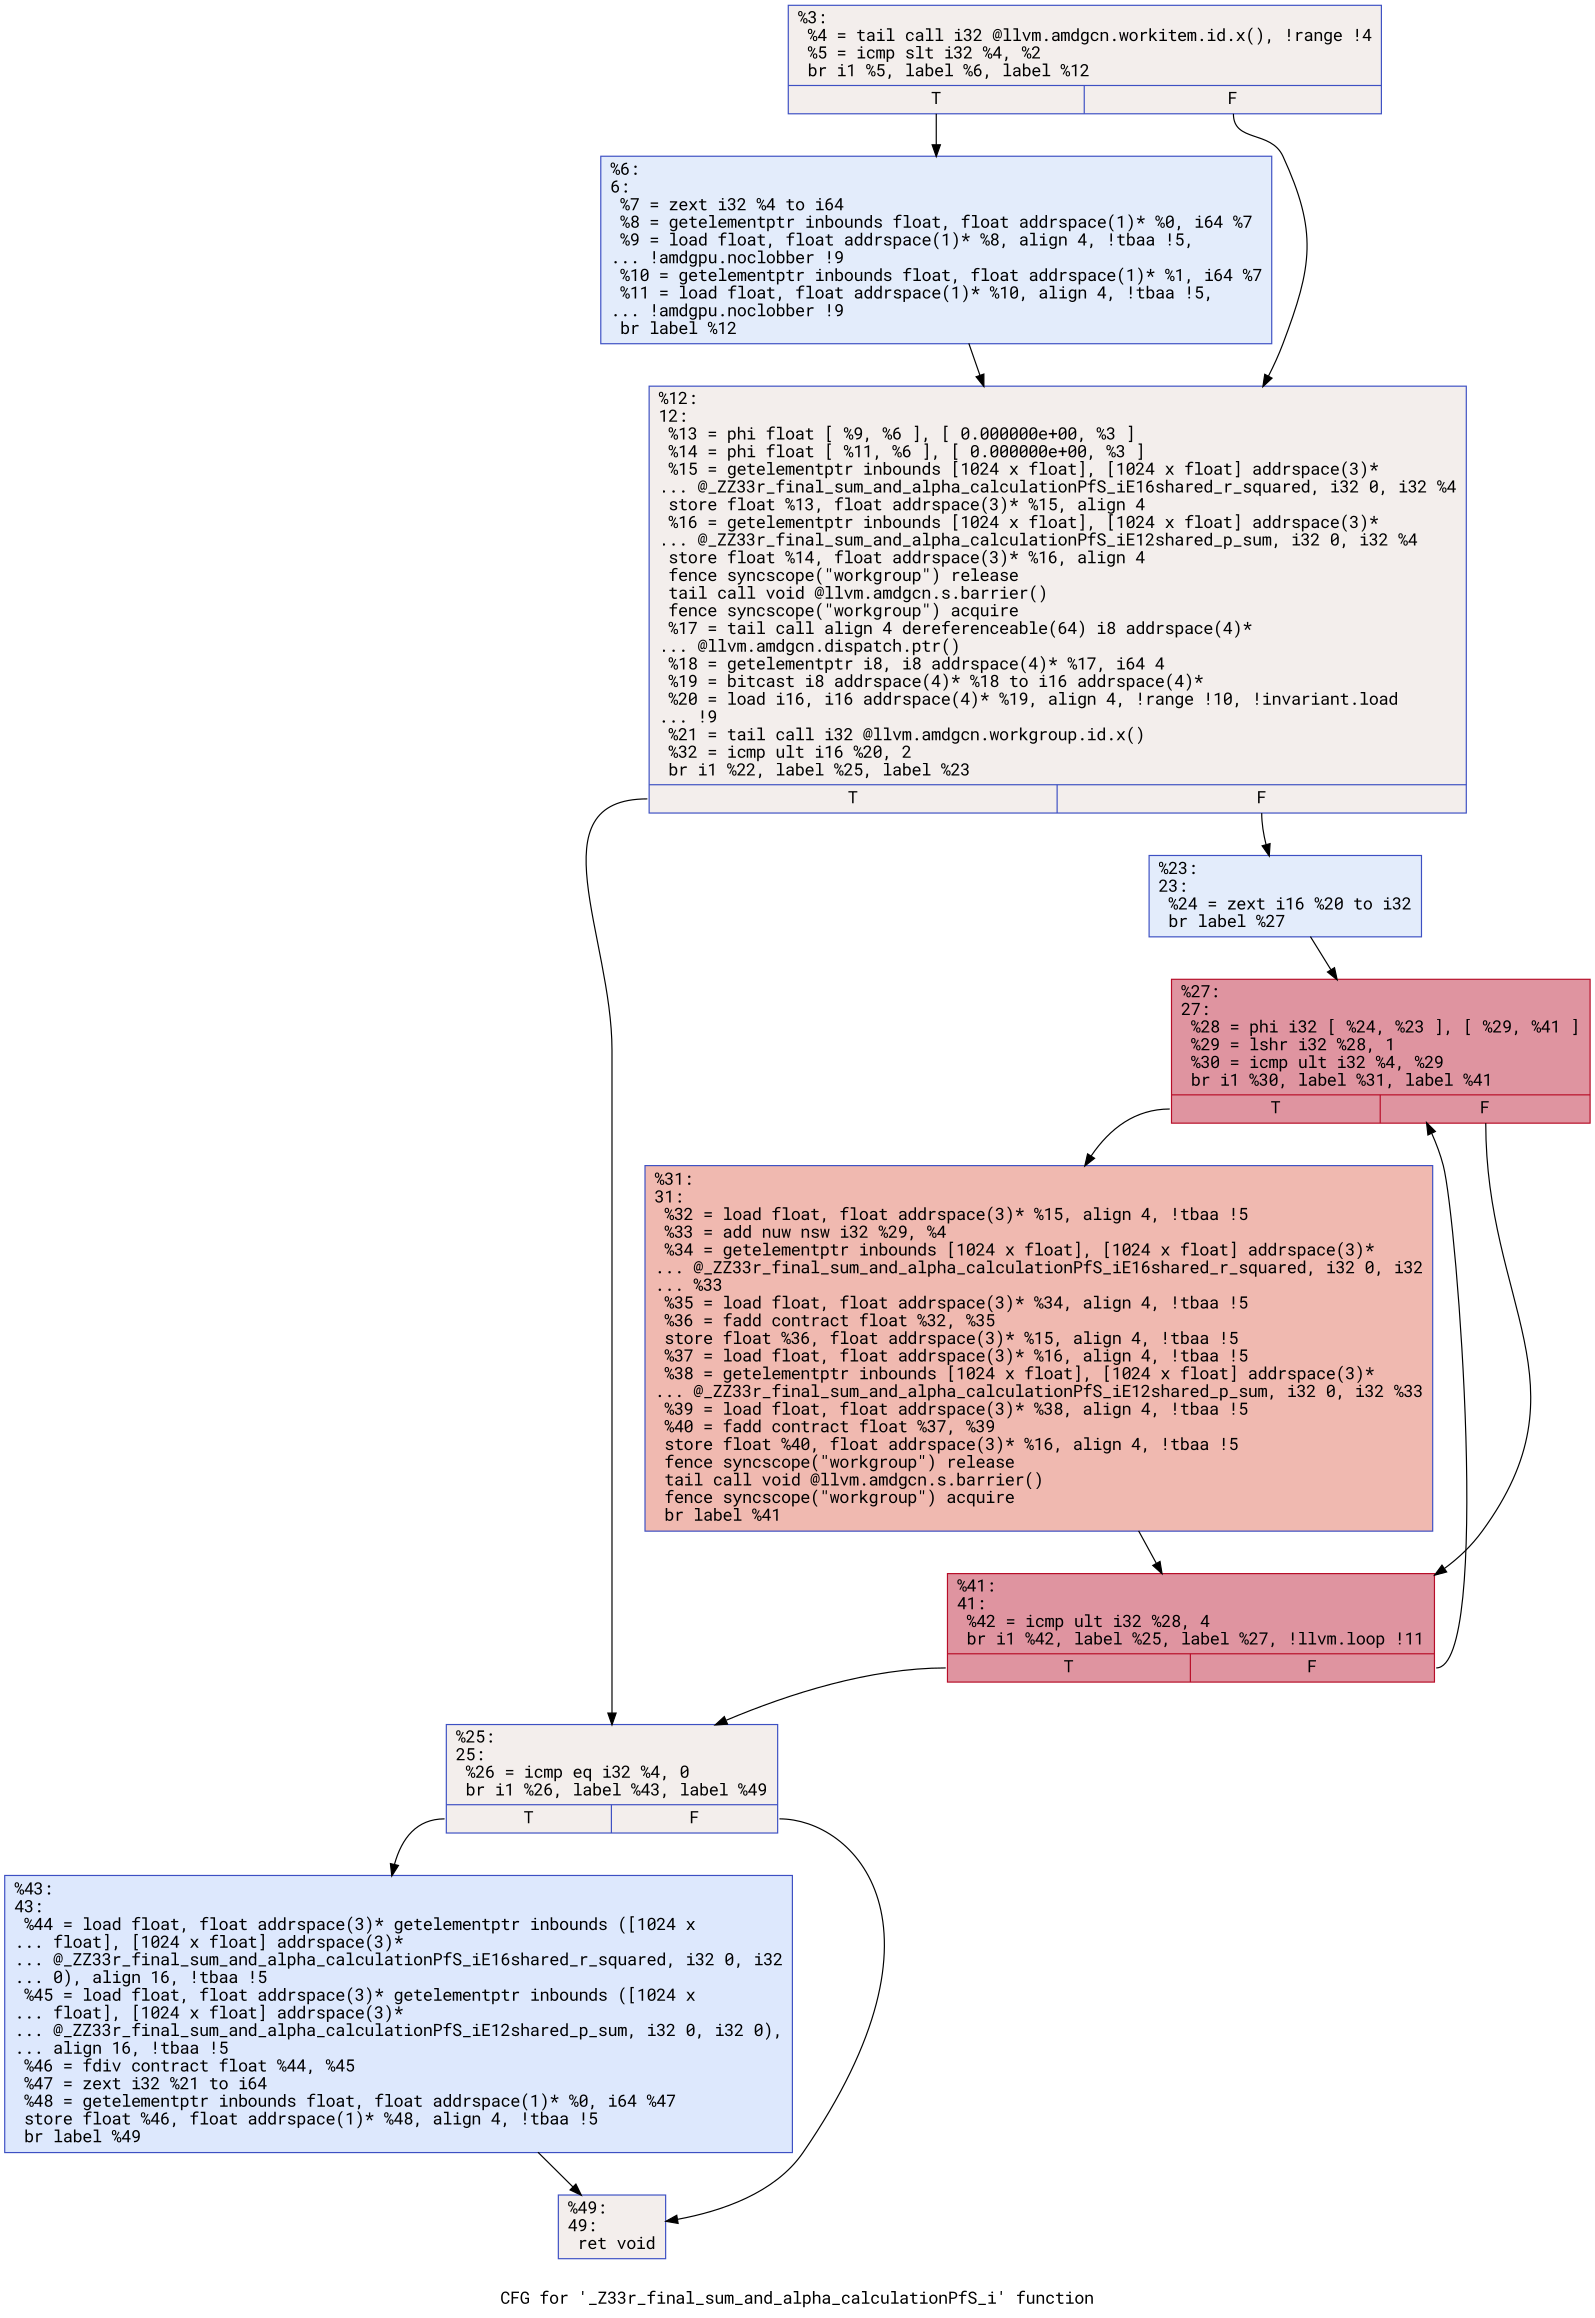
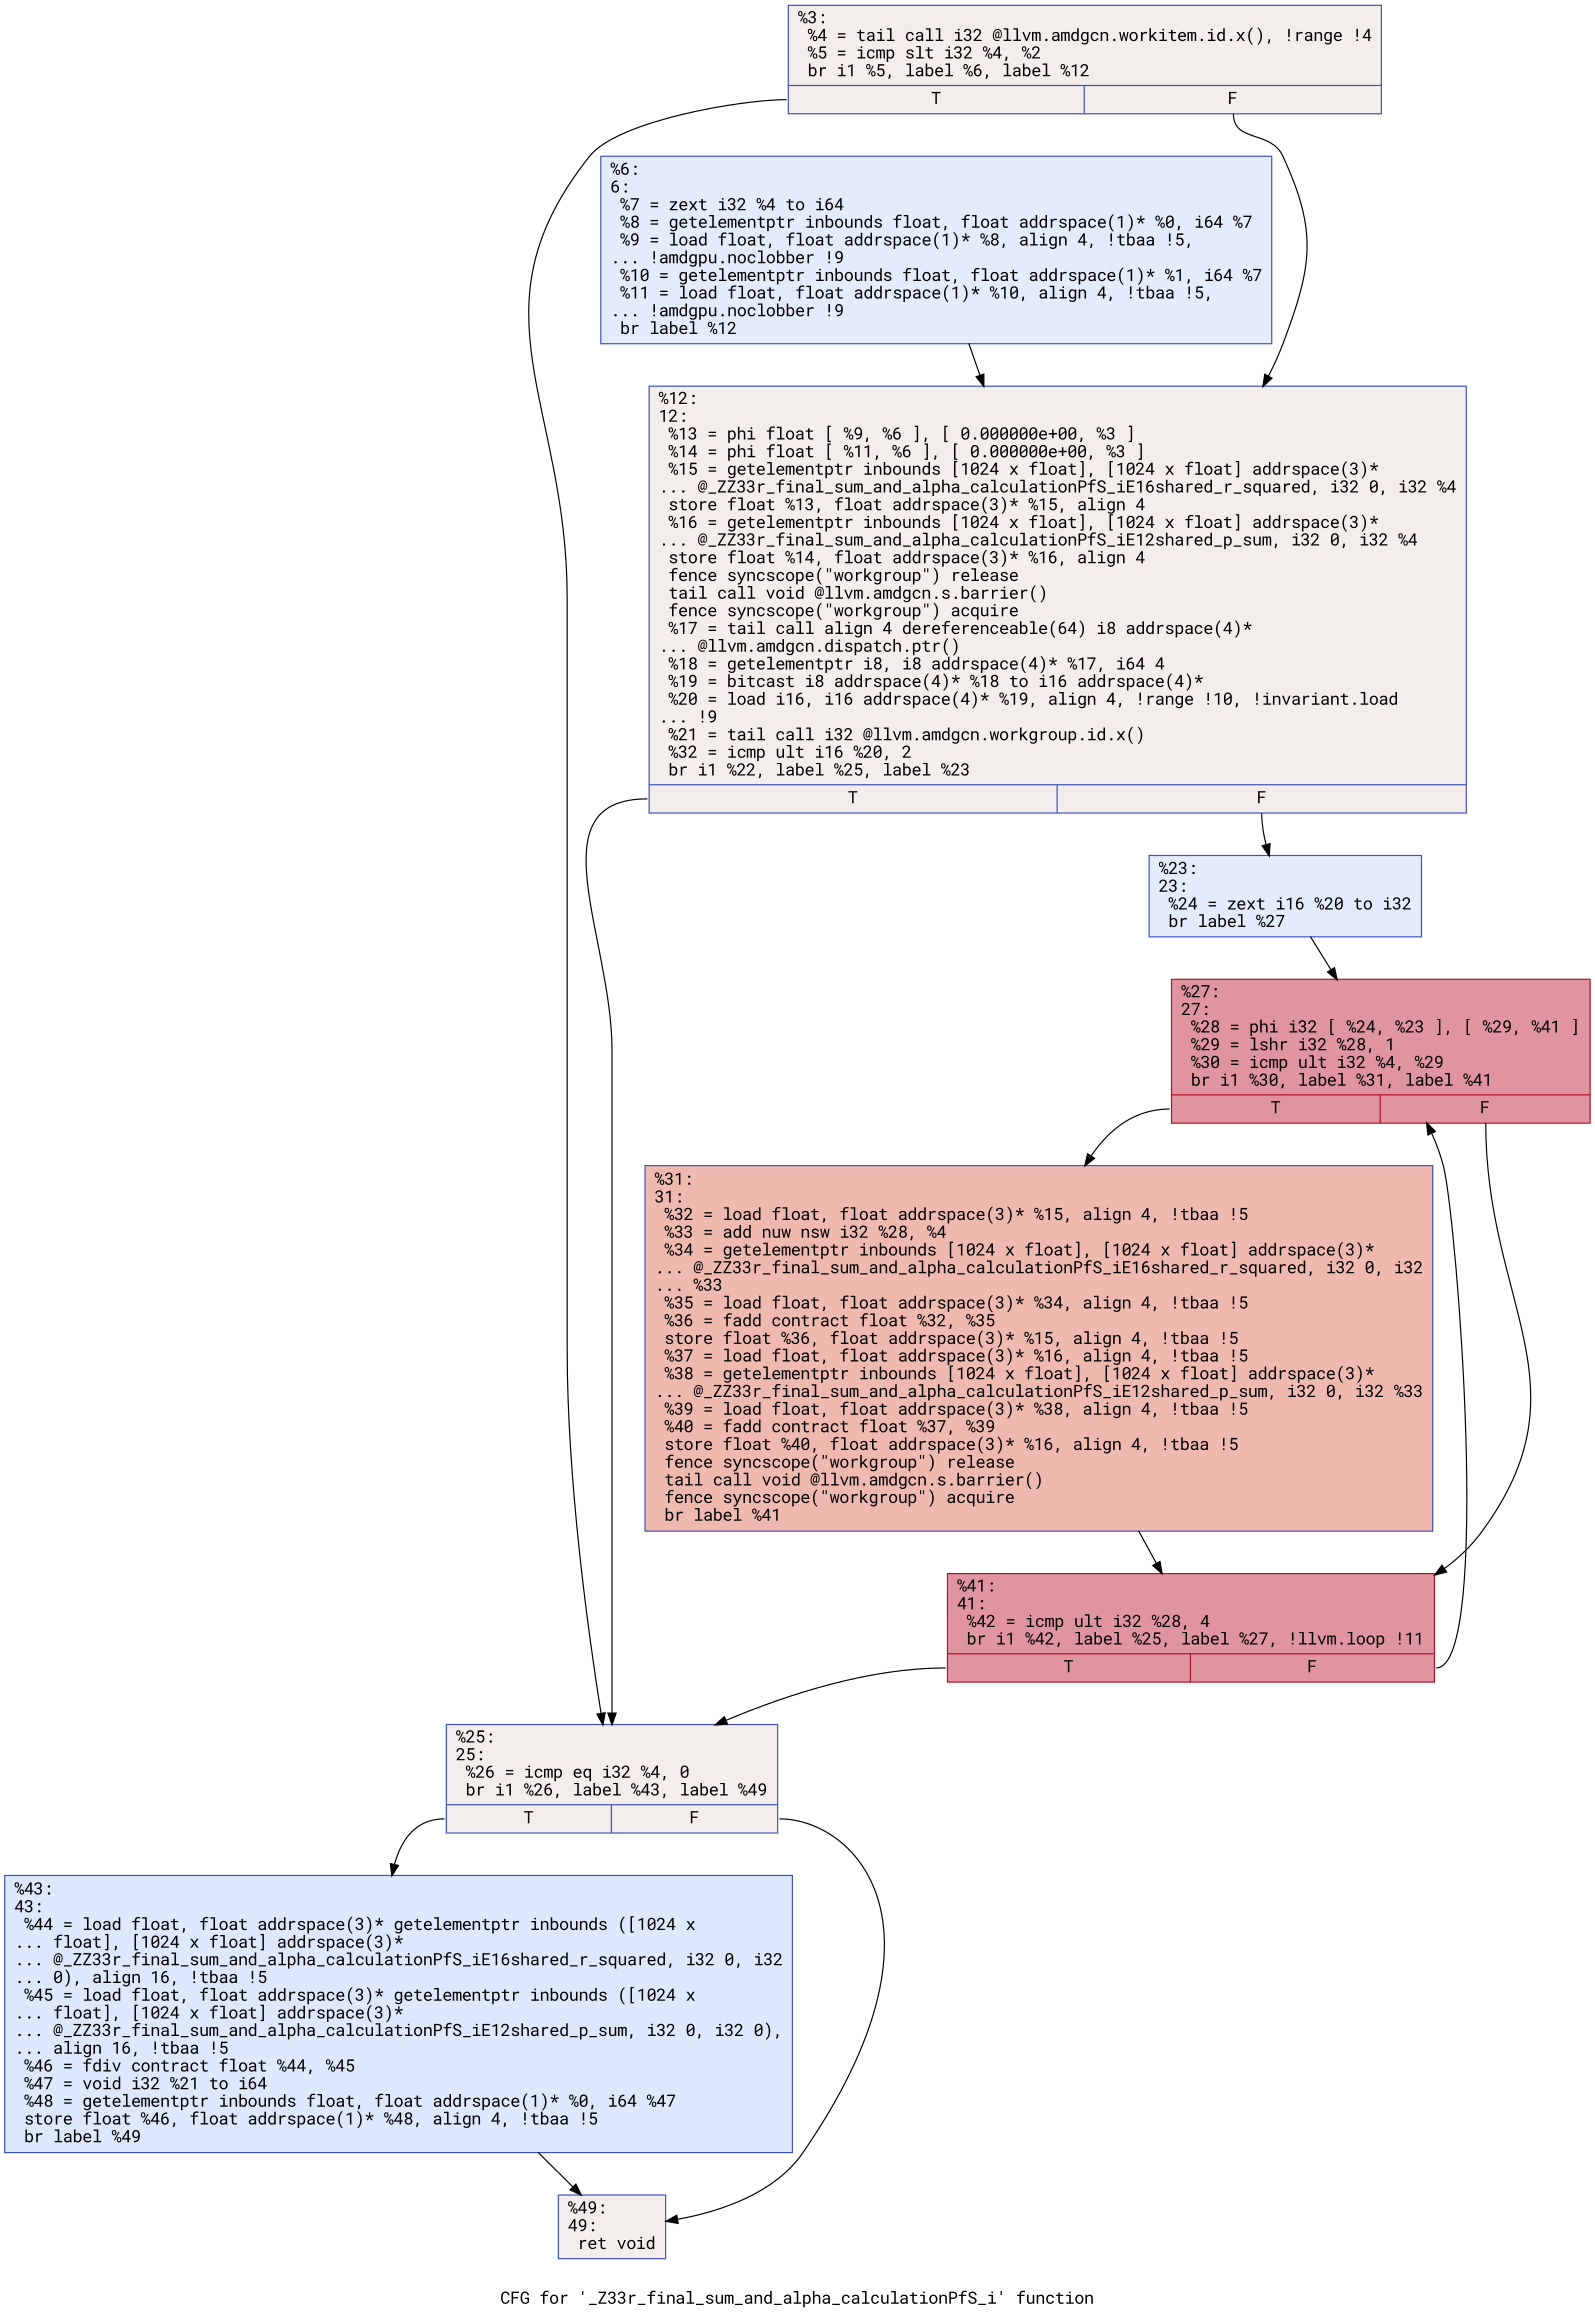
(936, 129) -> (567, 823)
(801, 1233) -> (801, 1233)
(141, 2084) -> (141, 2084)
